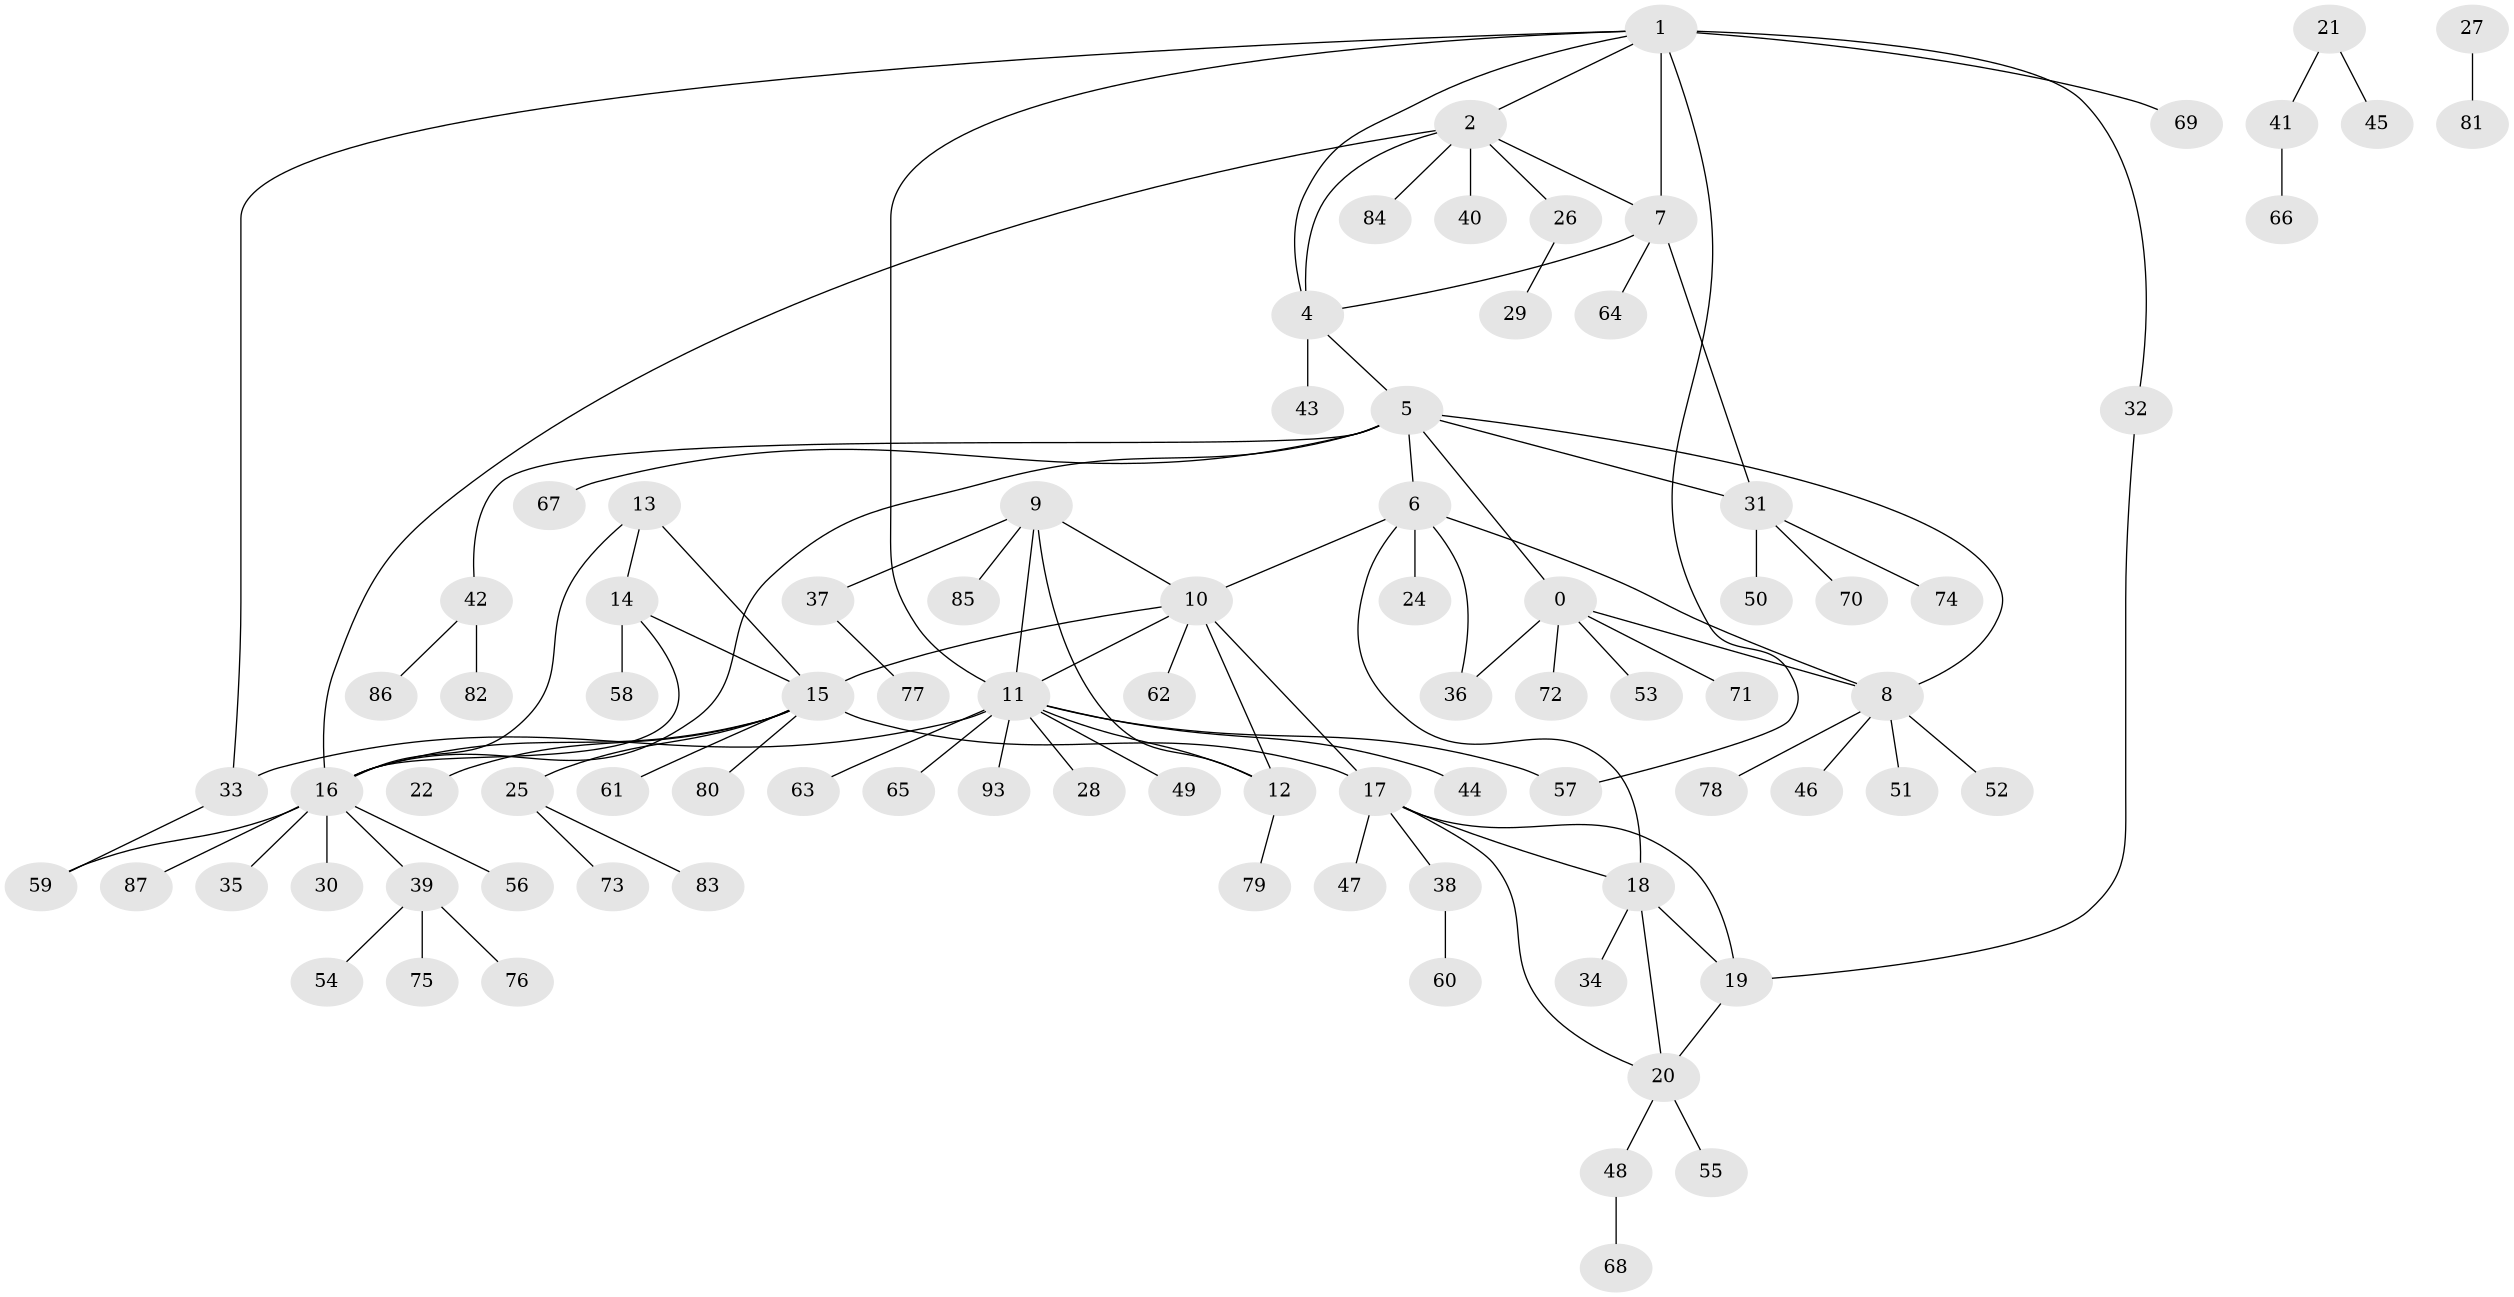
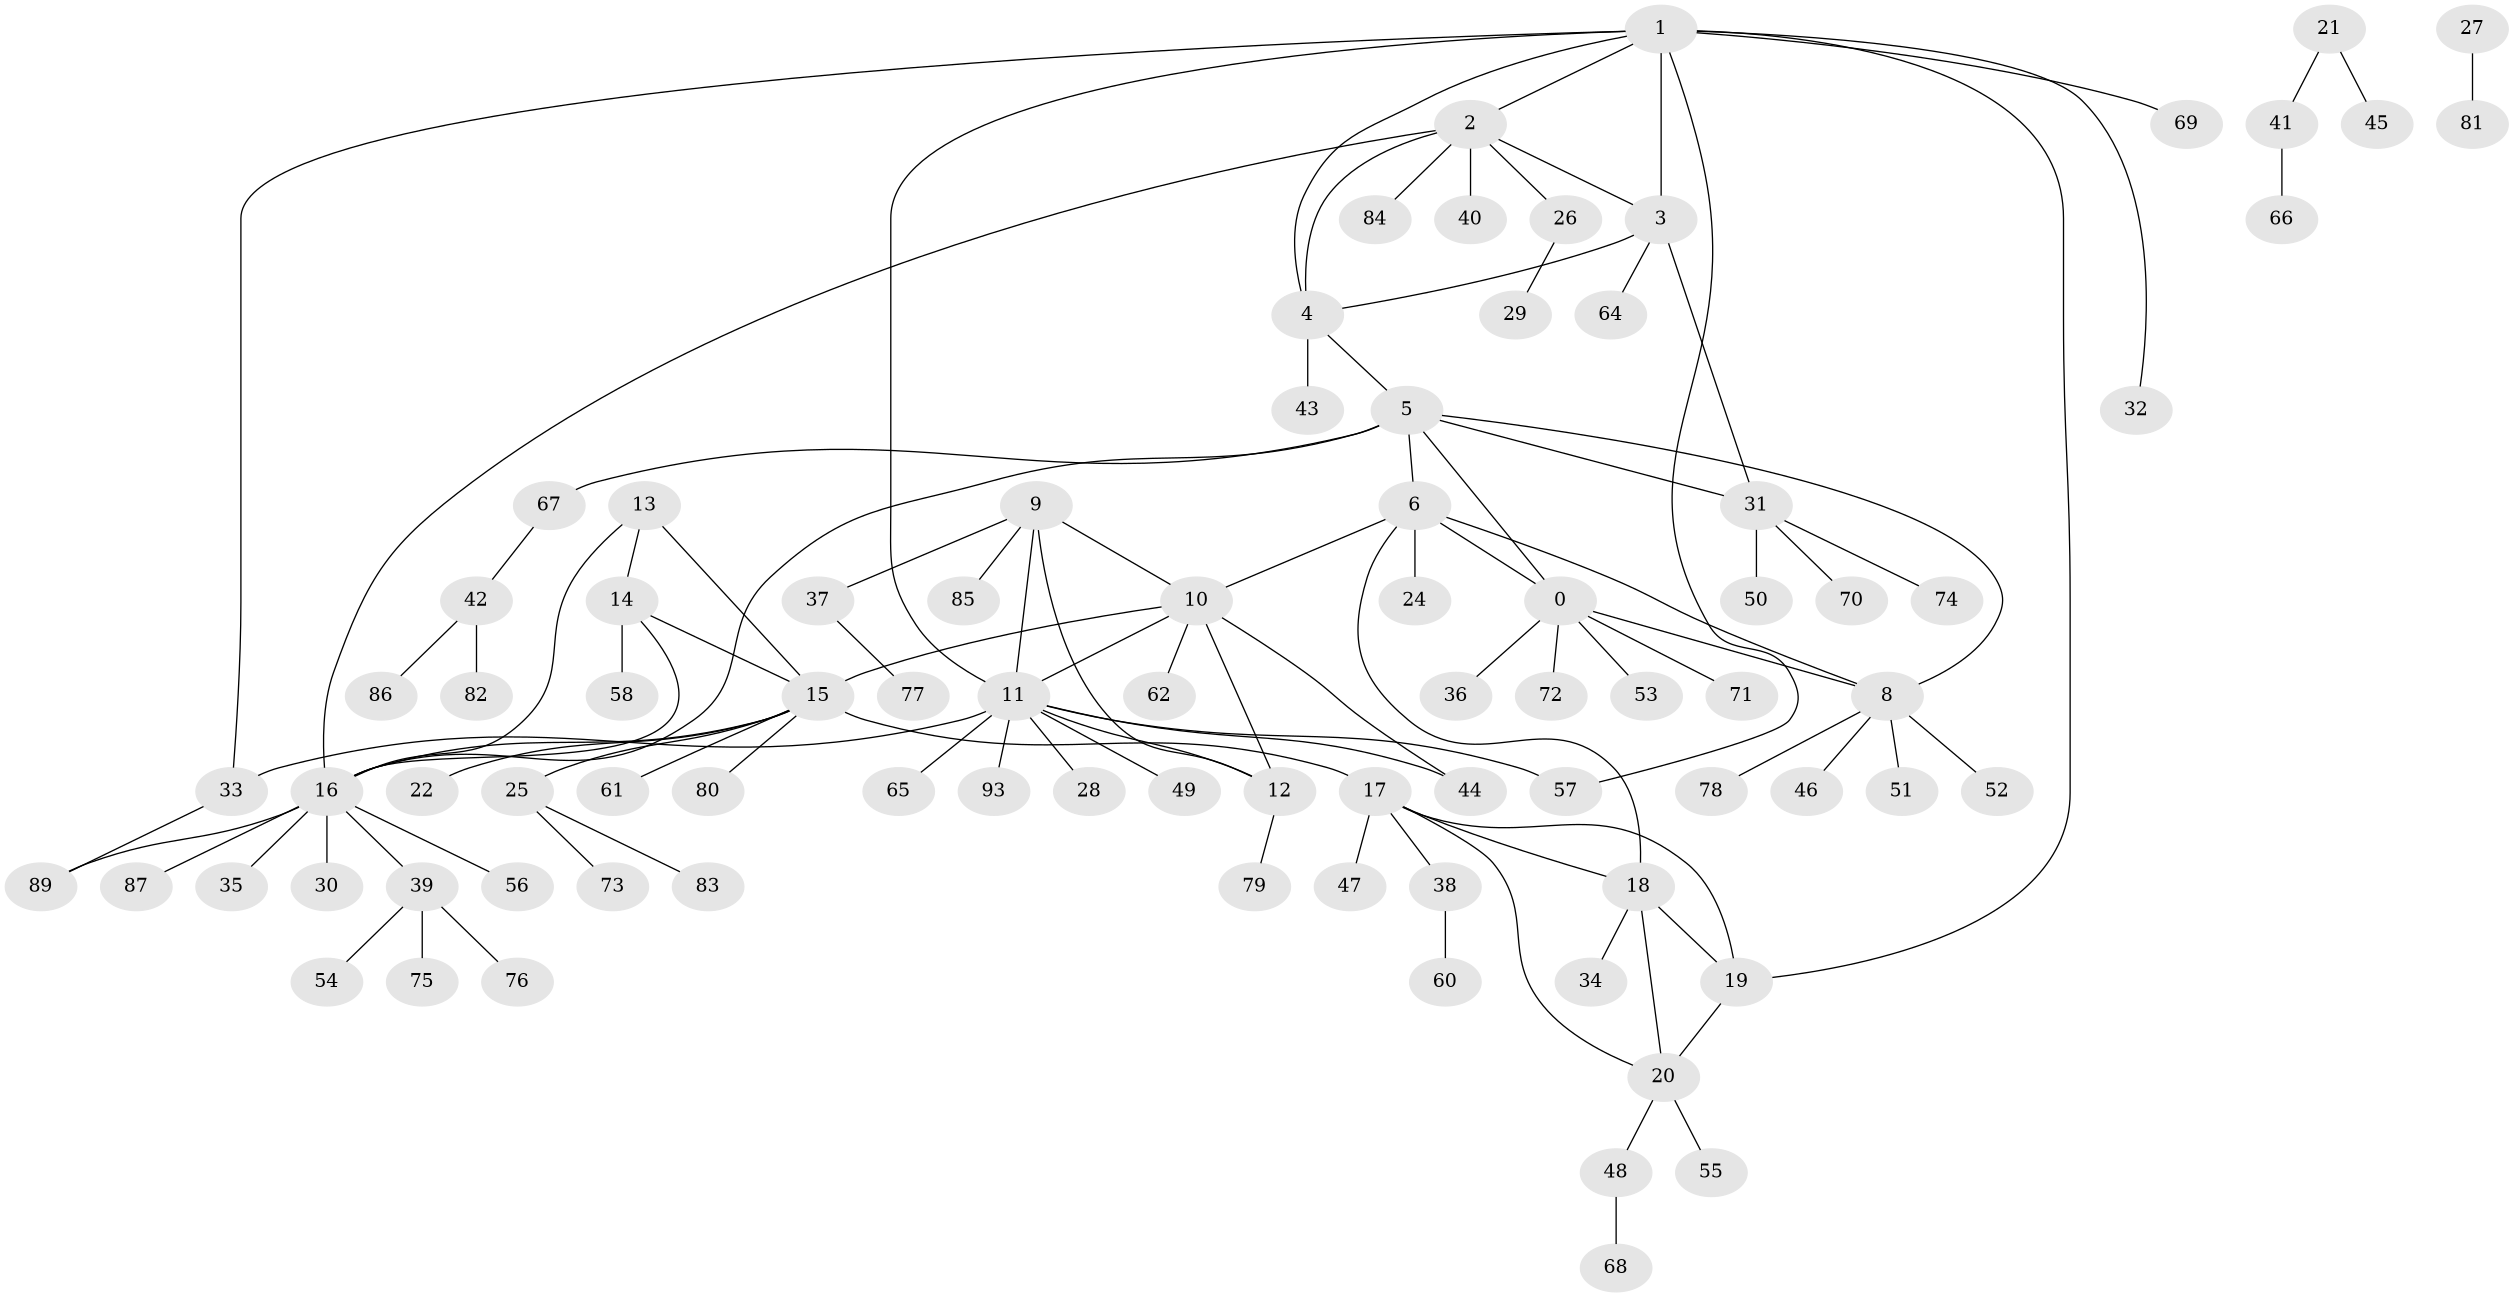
(1661, 220) -> (1661, 220)
(913, 443) -> (513, 553)
(1466, 596) -> (1488, 553)
(1286, 696) -> (1334, 695)
(803, 792) -> none
(2125, 841) -> (2067, 470)
(41, 887) -> (41, 887)
